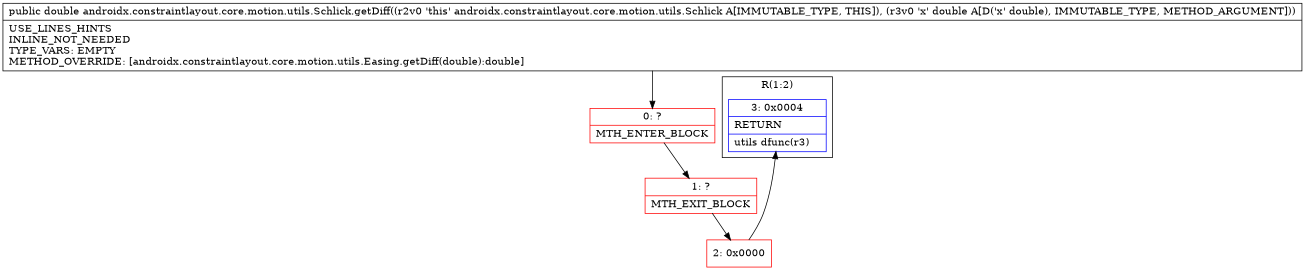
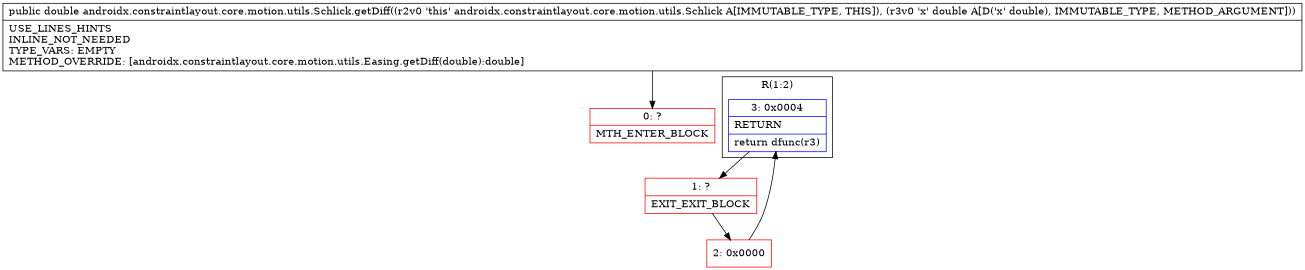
(772, 143) -> (777, 143)
(674, 157) -> (737, 162)
(701, 204) -> (701, 204)
